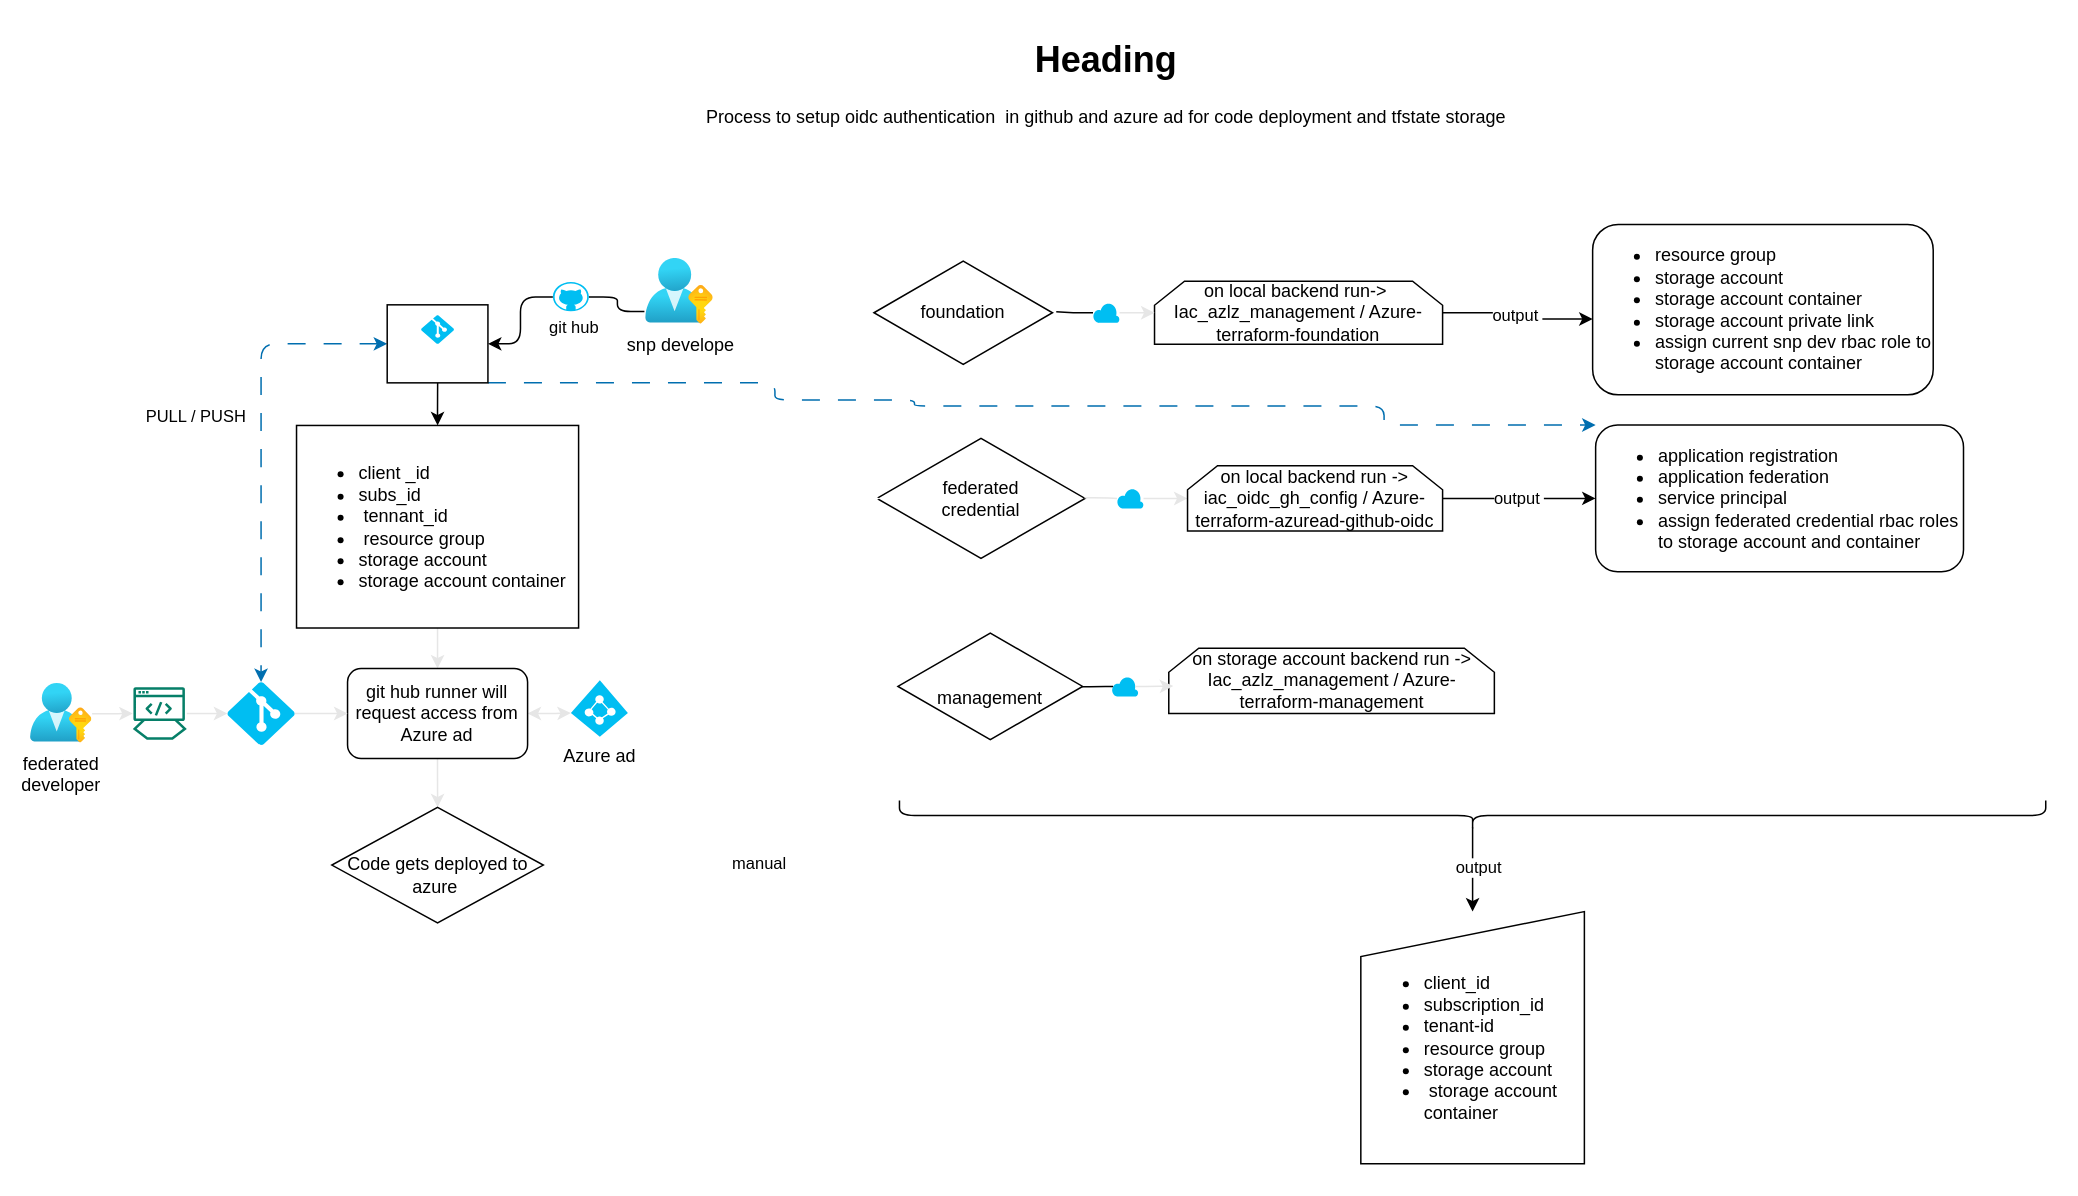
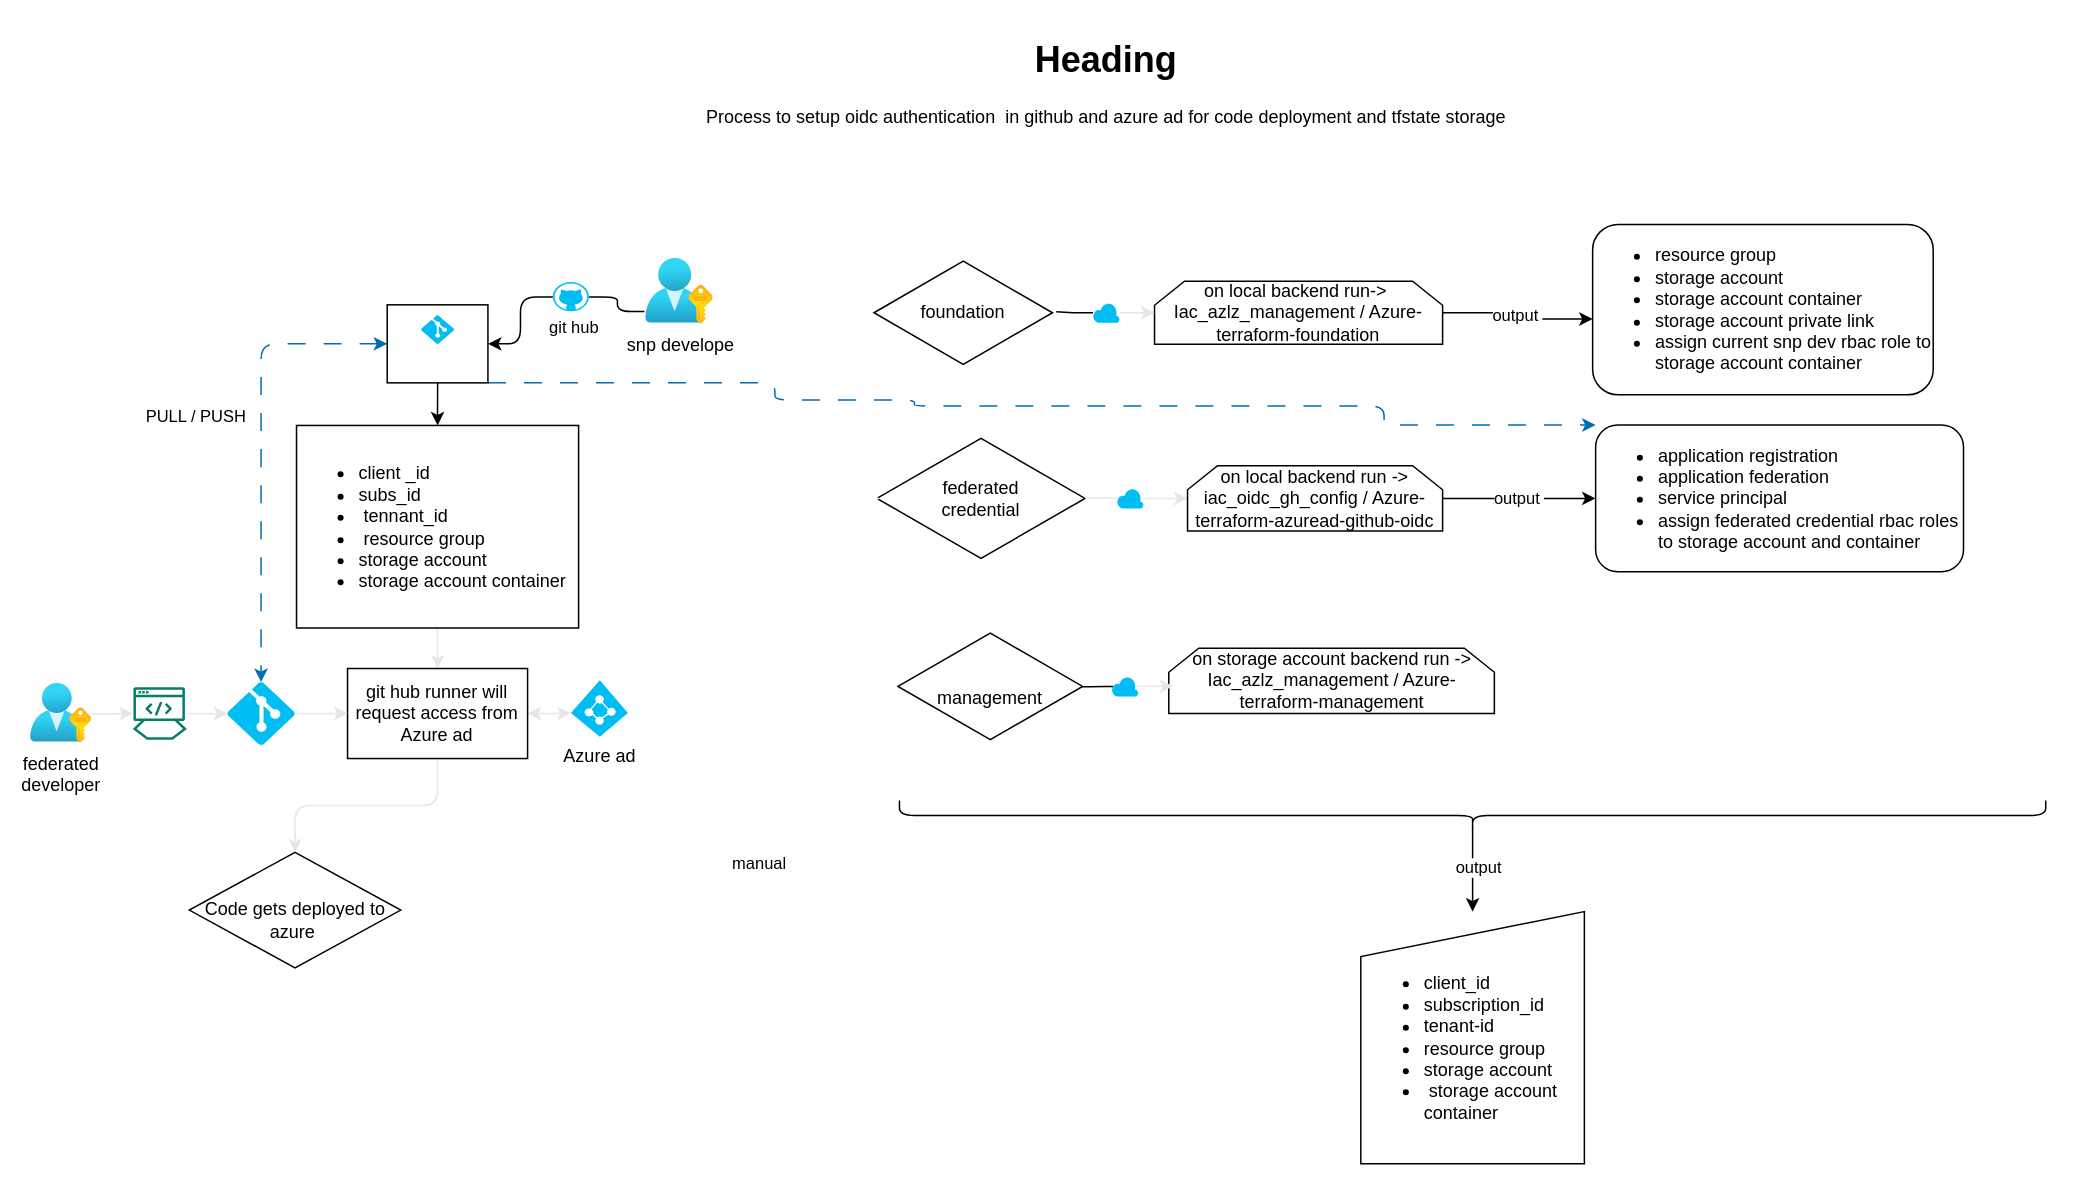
(437, 713) -> (437, 713)
(437, 865) -> (295, 910)
